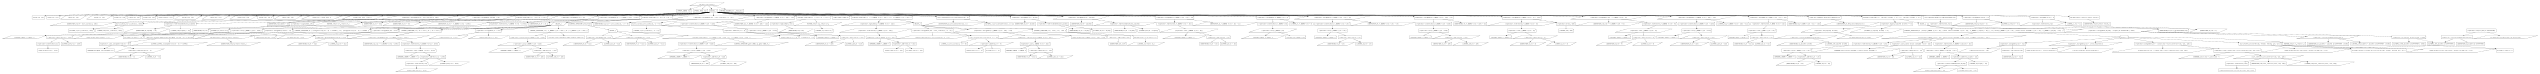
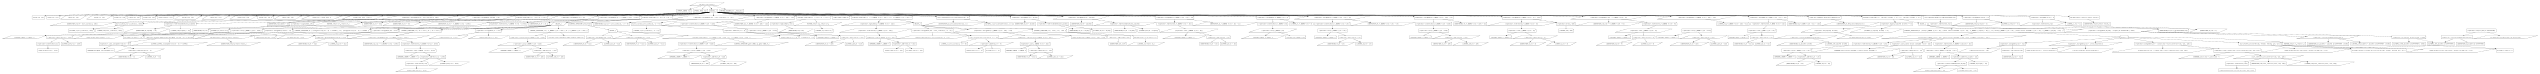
(1697, 24) -> none
